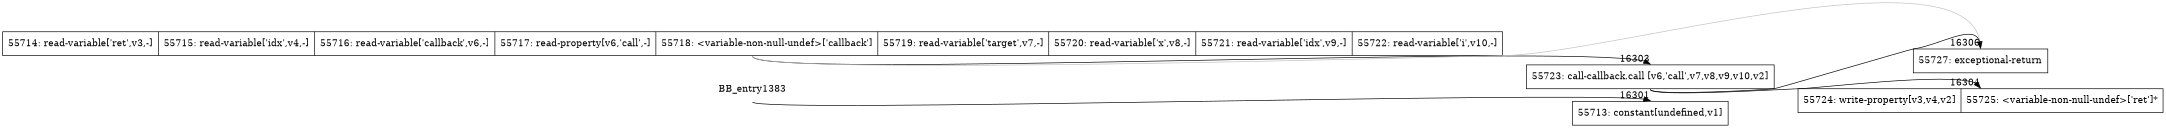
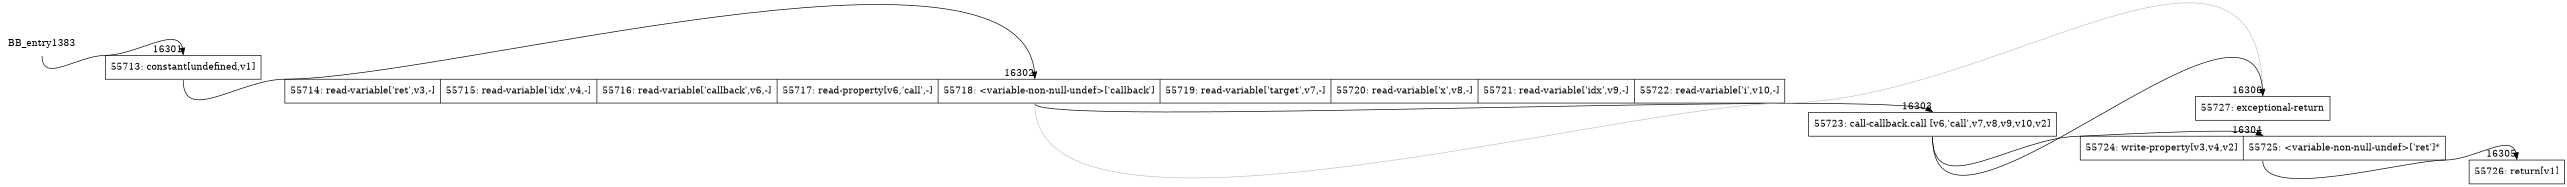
none -> (613, 32)
none -> (2517, 172)
